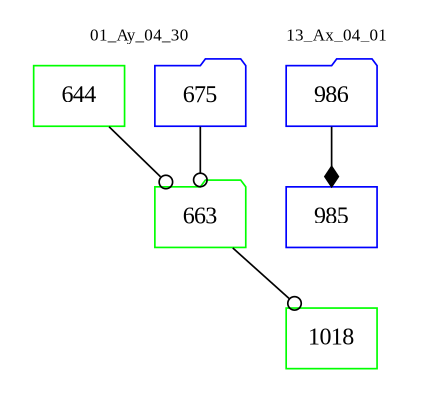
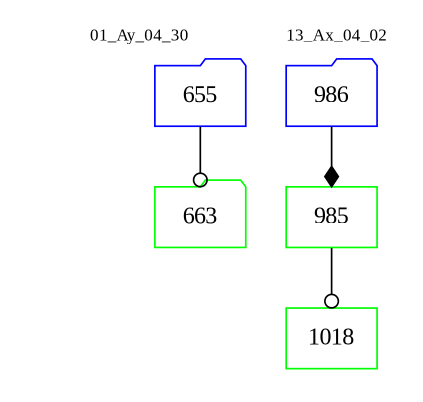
(338, 36) -> (338, 36)
(79, 96) -> none
(200, 96) -> (200, 96)
(332, 217) -> (332, 217)
(261, 273) -> (332, 271)
